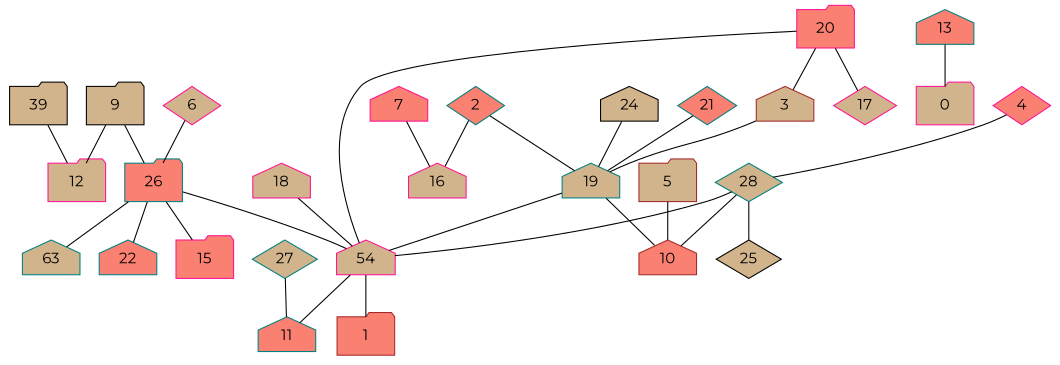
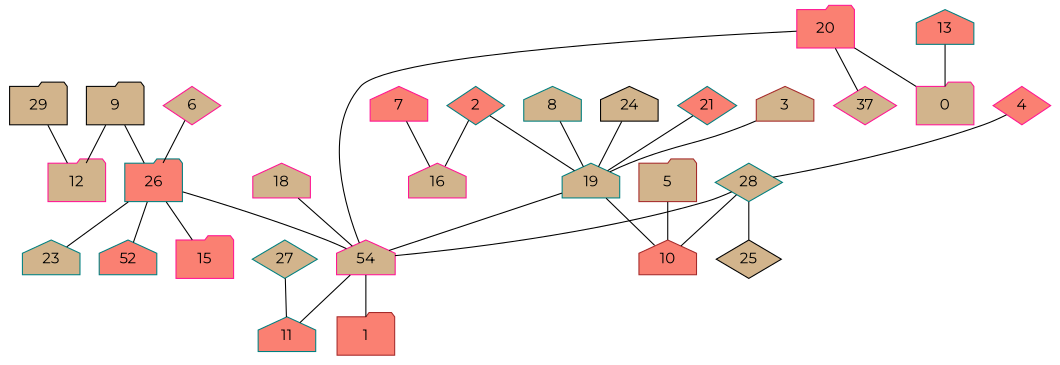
(804, 69) -> (885, 67)
(38, 106) -> (38, 106)
none -> (553, 106)
(865, 106) -> (865, 106)
(51, 259) -> (51, 259)
(128, 259) -> (128, 259)
